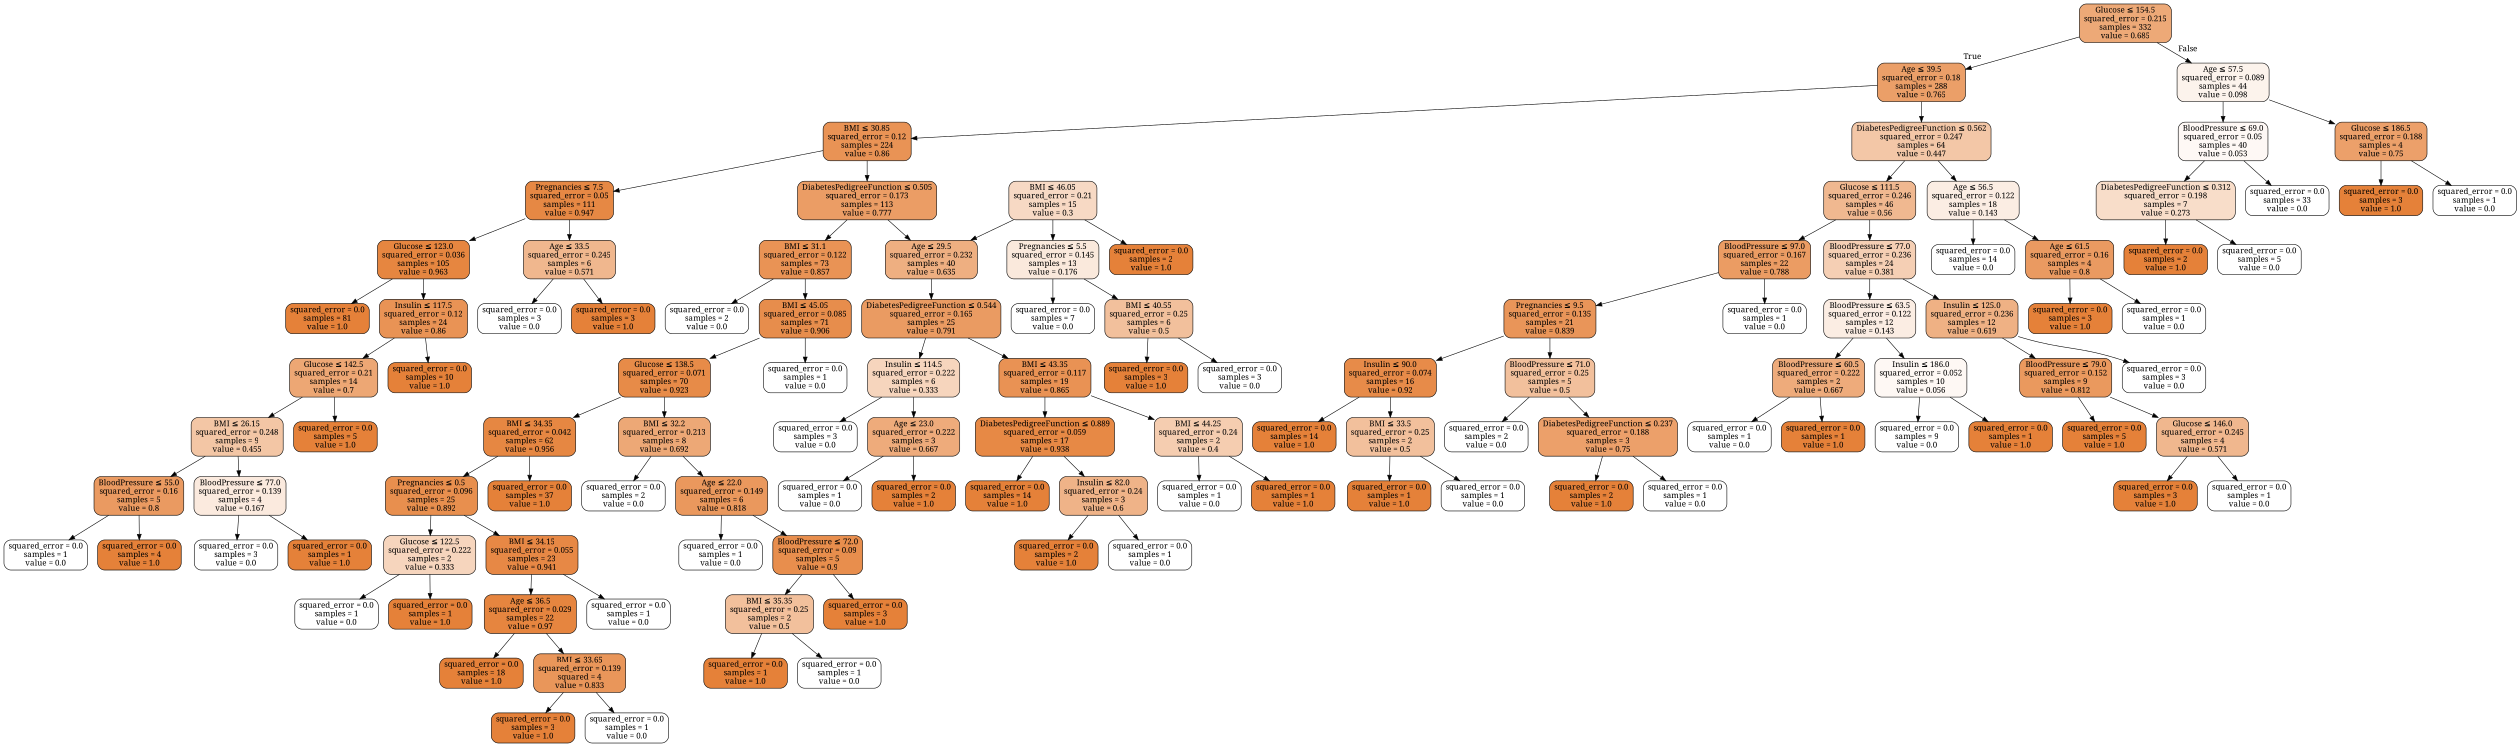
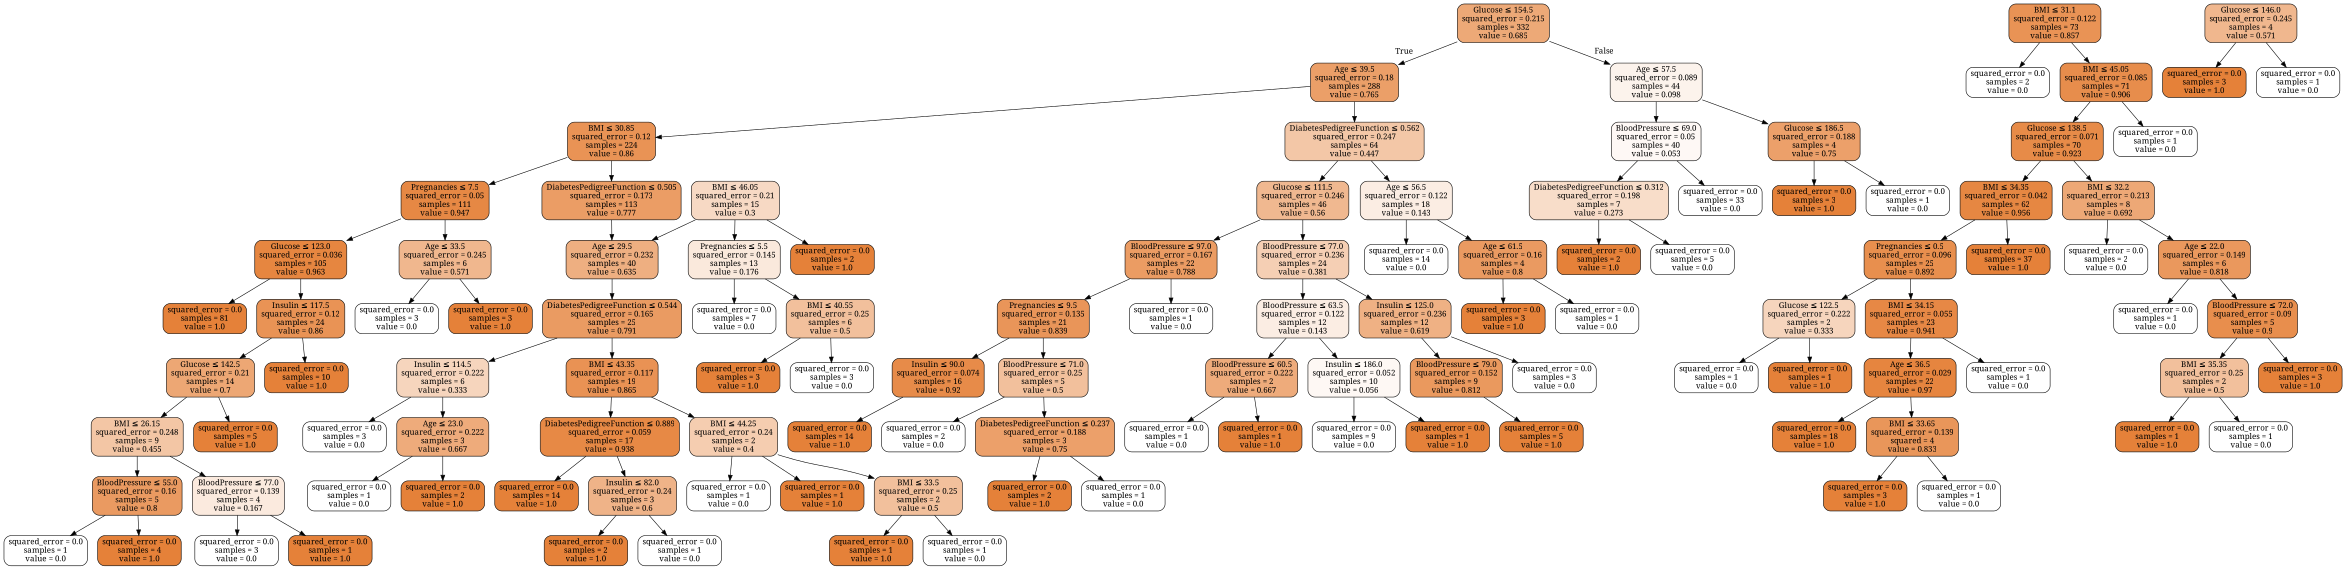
(838, 228) -> none
(1390, 404) -> (823, 466)
(2132, 406) -> none
